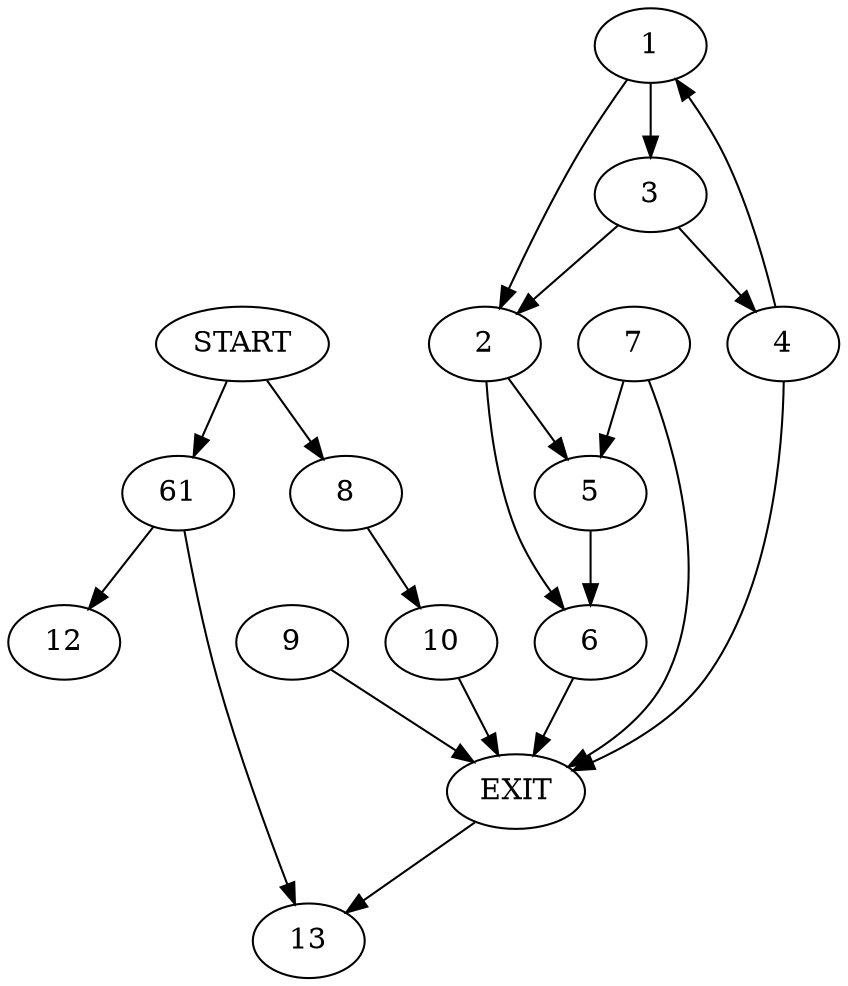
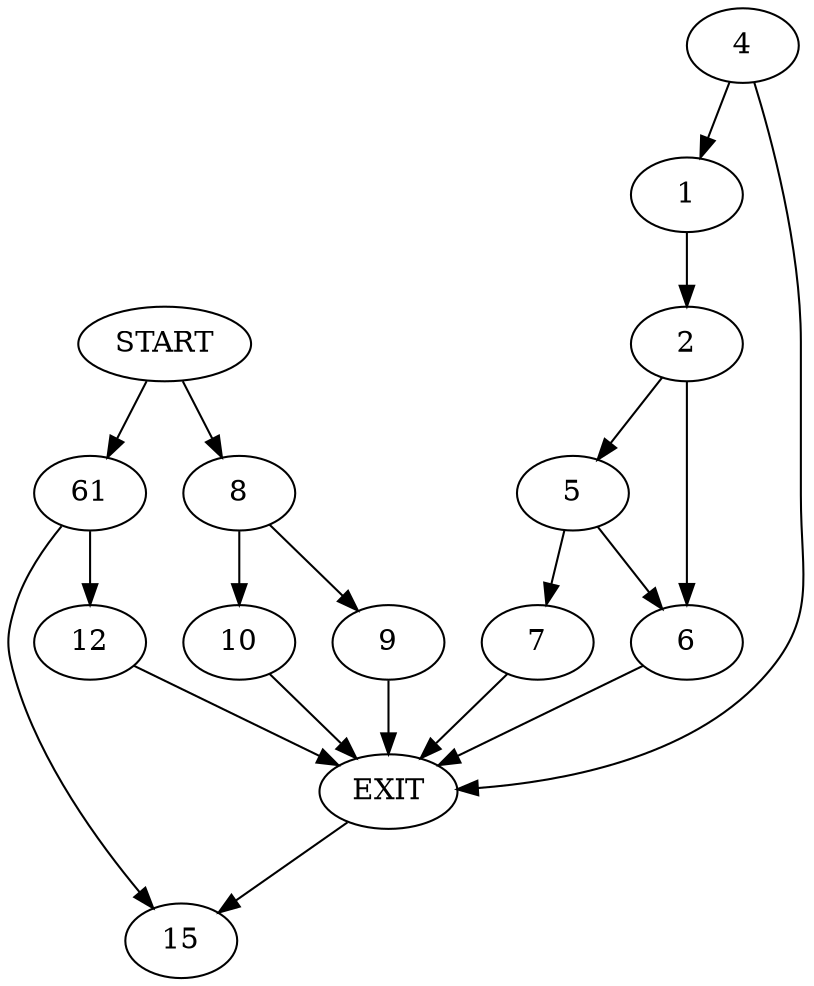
(651, 195) -> none
(615, 409) -> (558, 557)
none -> (306, 560)
none -> (227, 711)
(309, 941) -> (181, 941)
